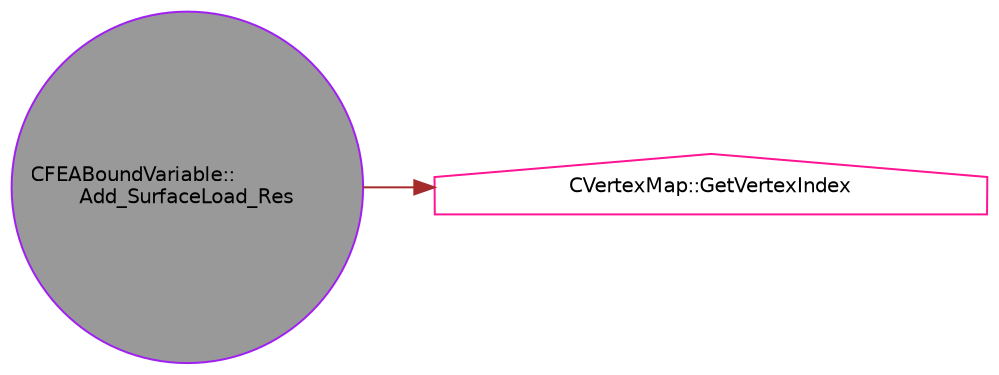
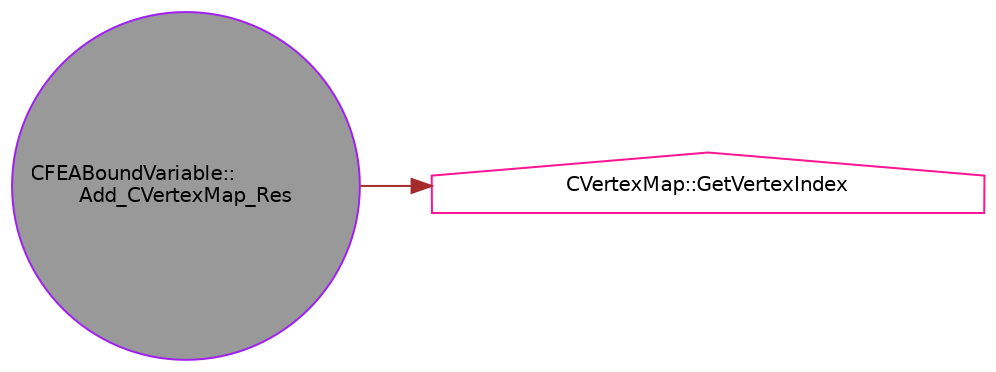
(187, 187) -> (186, 186)
